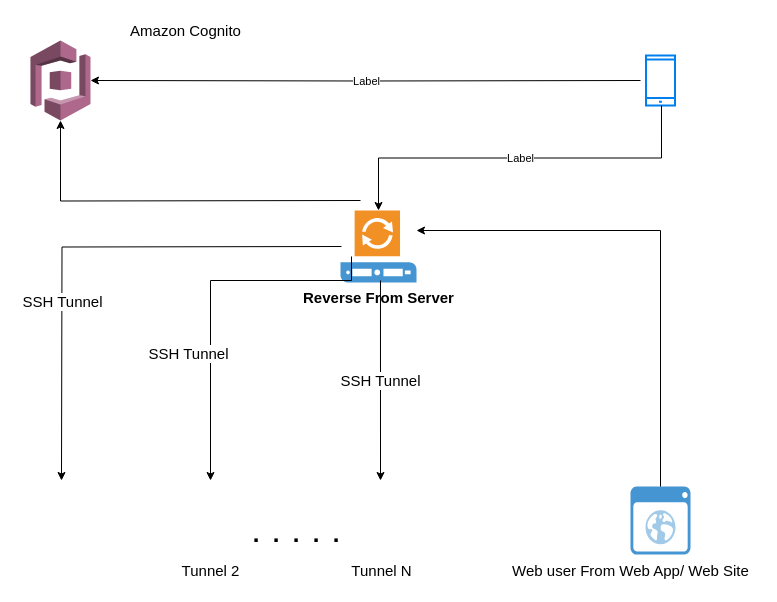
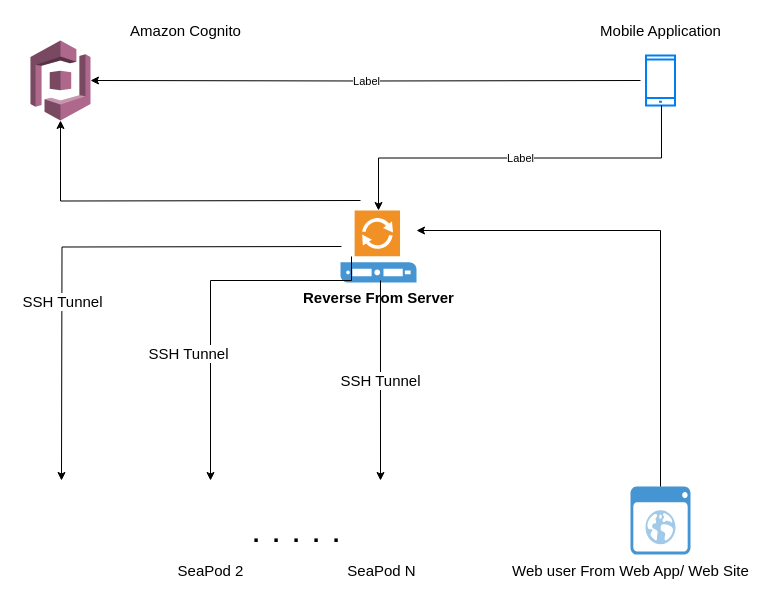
none -> (661, 31)
(211, 571) -> (211, 571)
(382, 571) -> (382, 571)
